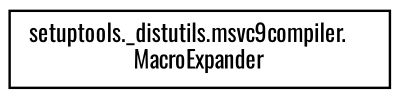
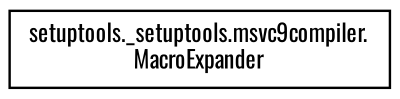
(200, 49) -> (200, 49)
